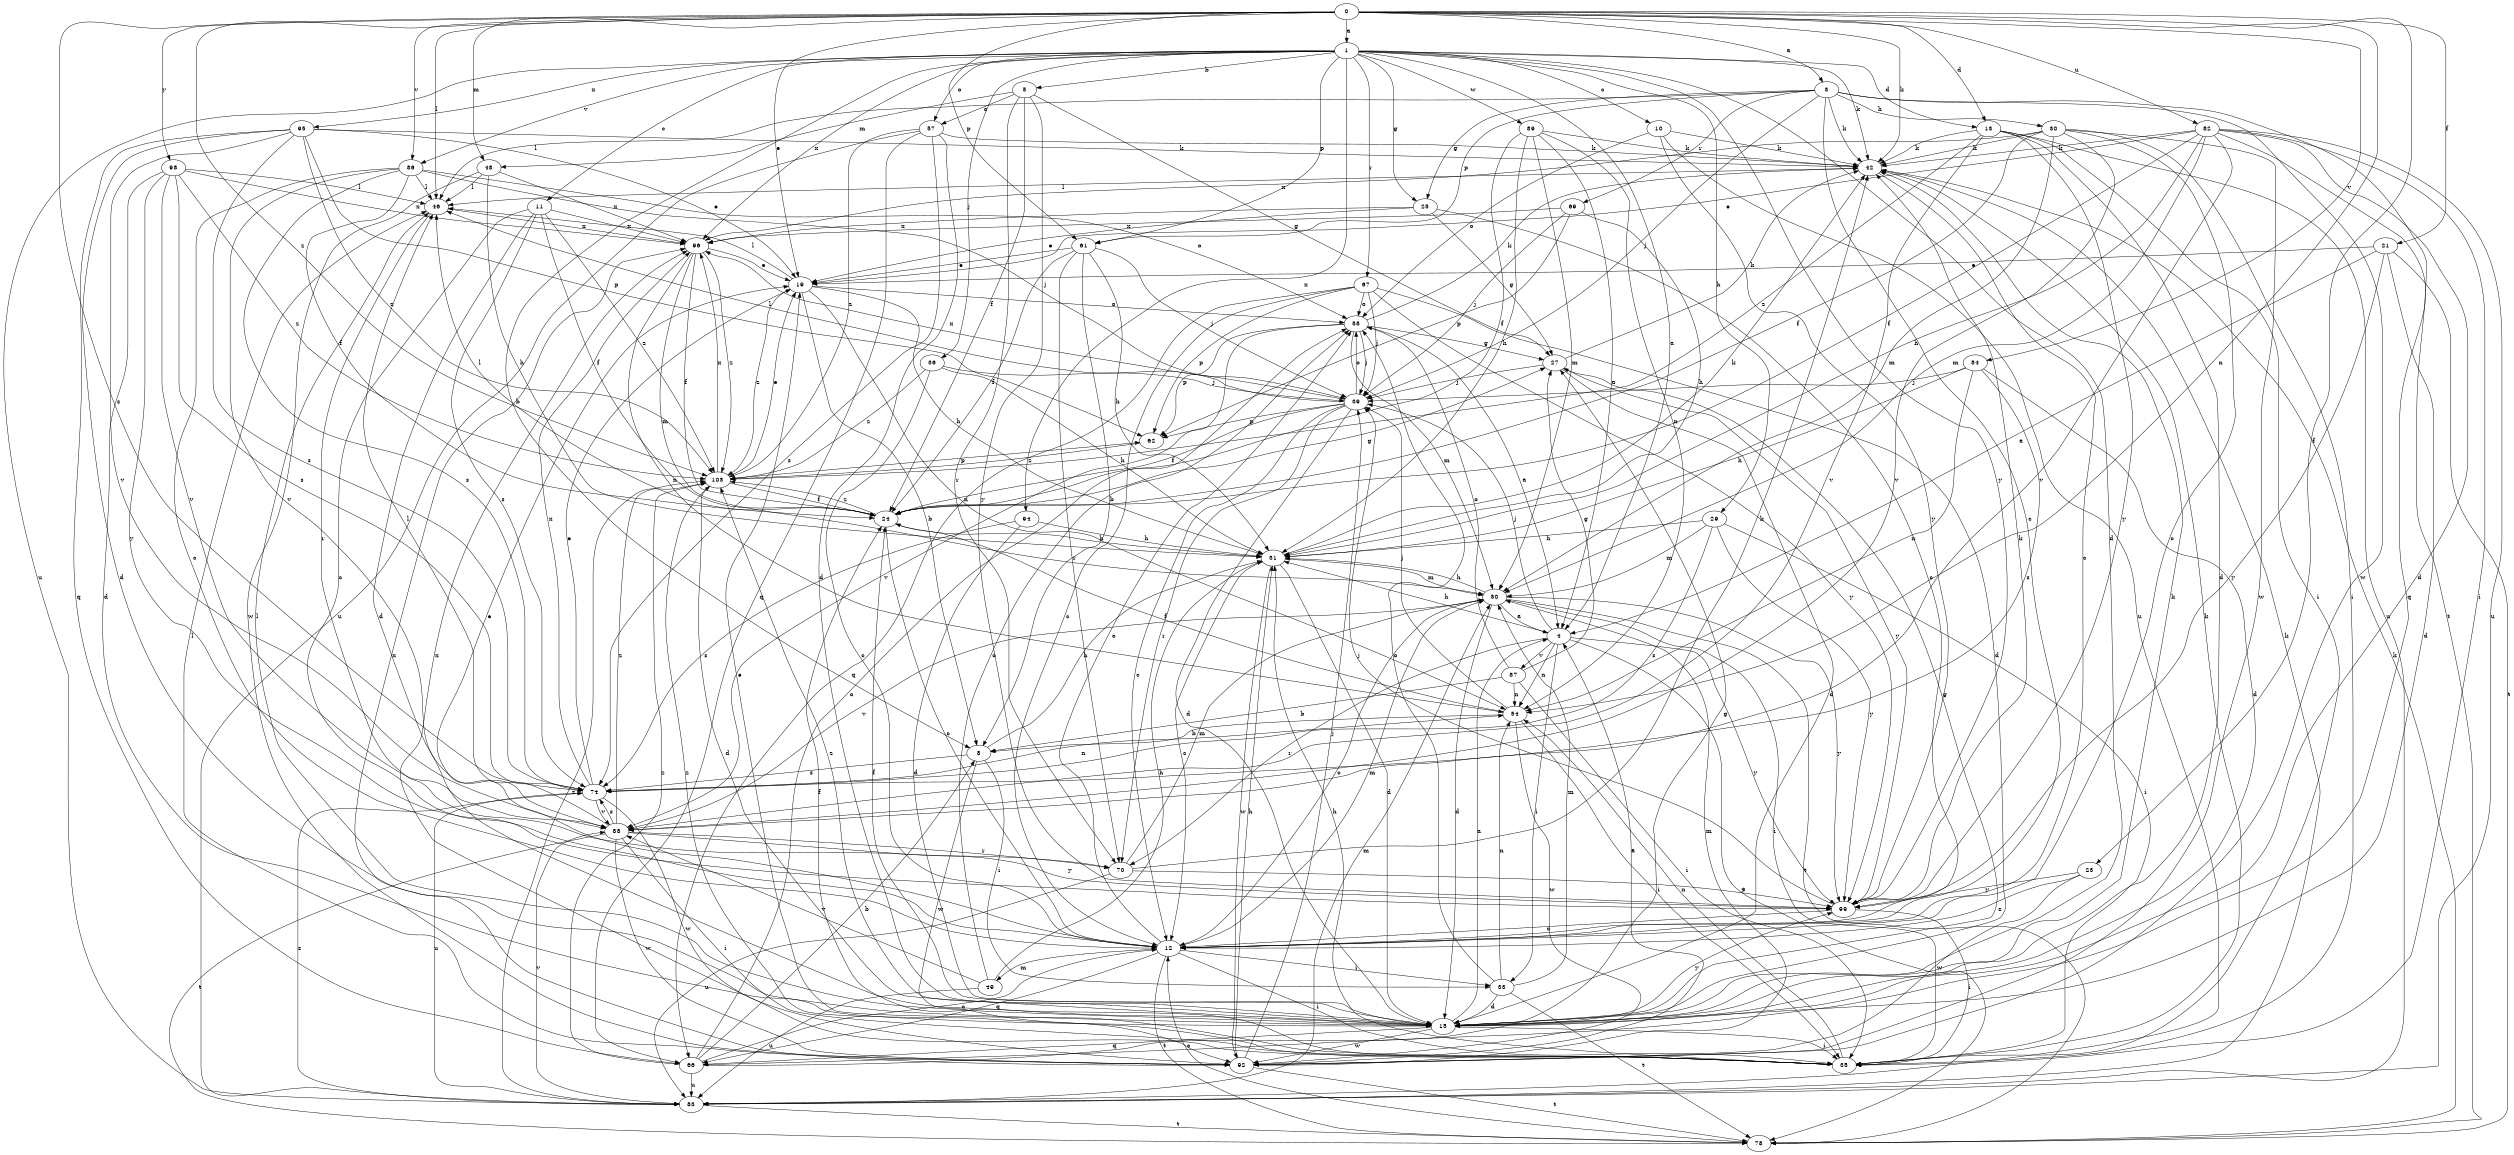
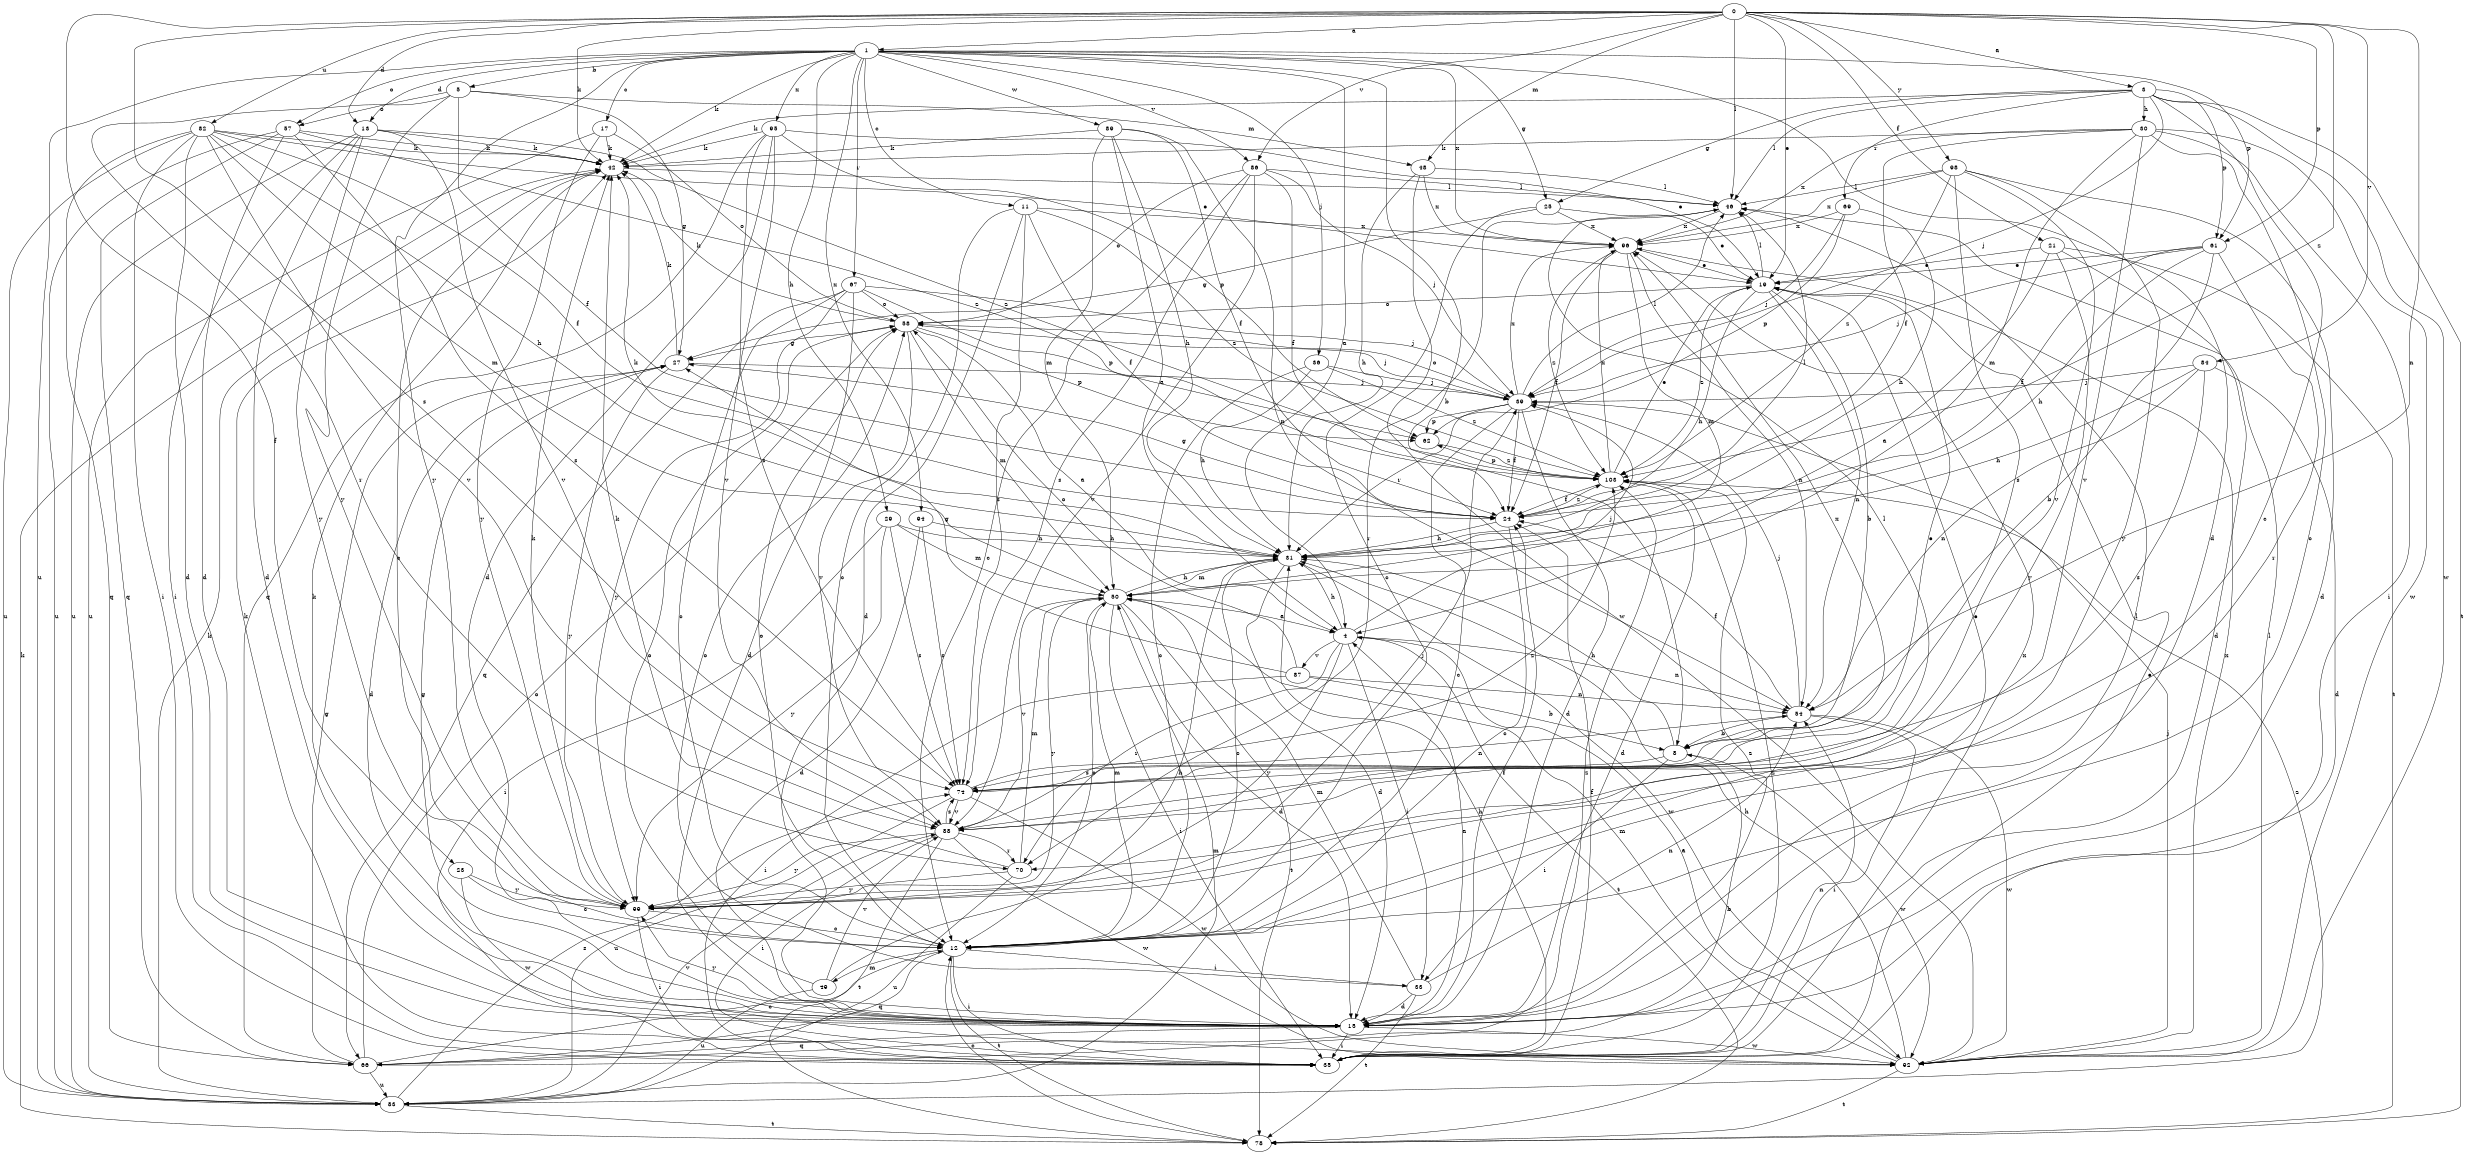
(1659, 129) -> (605, 129)
(470, 372) -> none
(1173, 593) -> (1403, 469)
